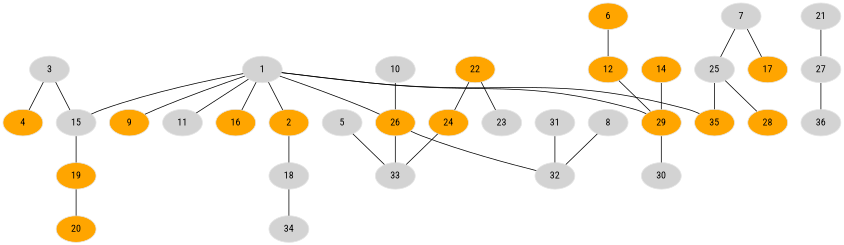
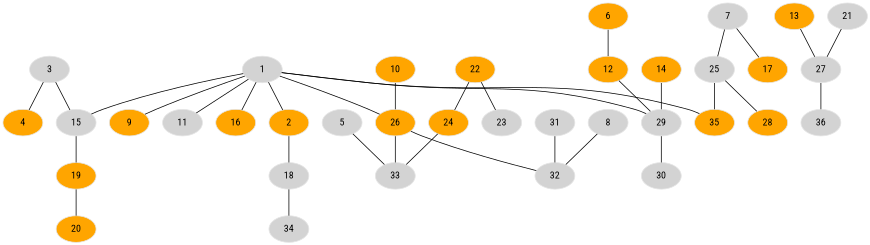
none -> (794, 16)
(395, 69) -> (395, 69)
(661, 123) -> (661, 123)
